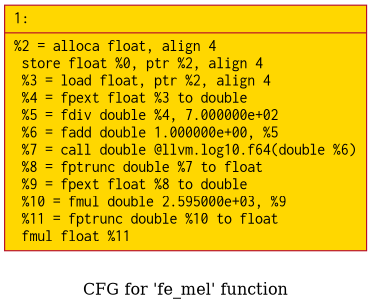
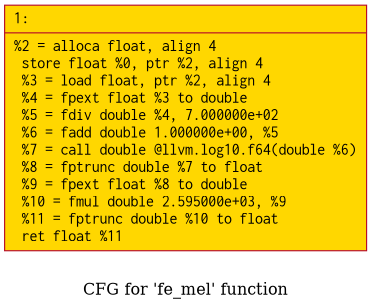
(73, 236) -> (69, 236)
